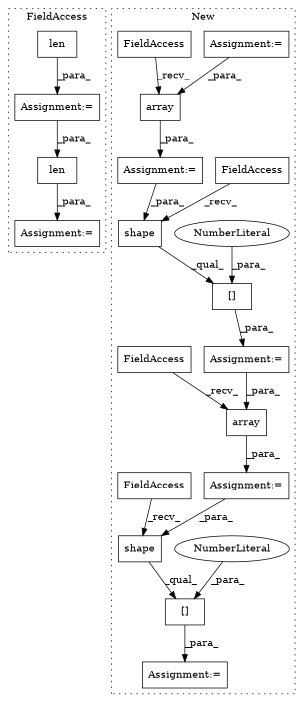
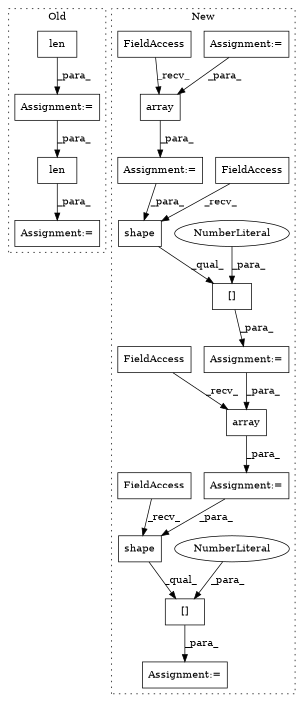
(57, 17) -> (57, 17)
